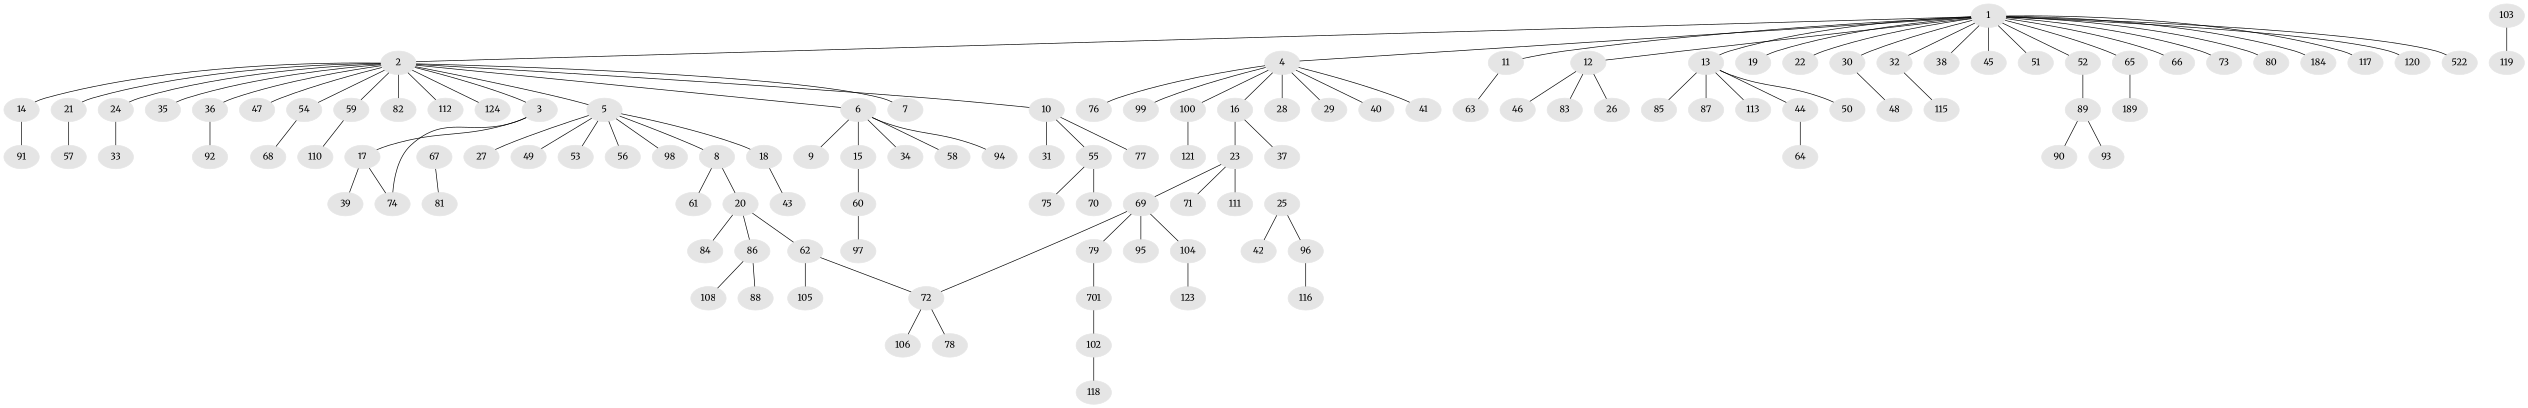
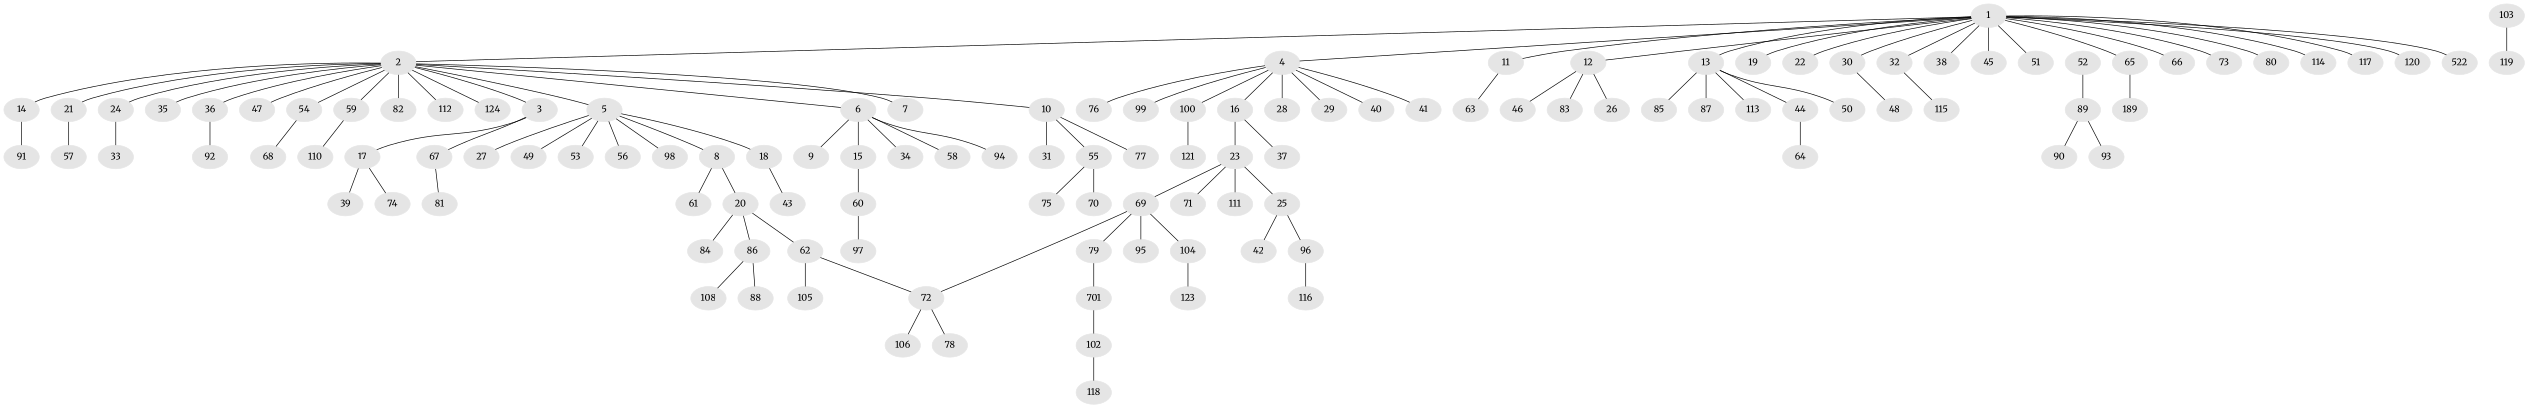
(2036, 39) -> none
(2318, 63) -> (2318, 63)
(441, 129) -> (487, 133)
none -> (1259, 180)
